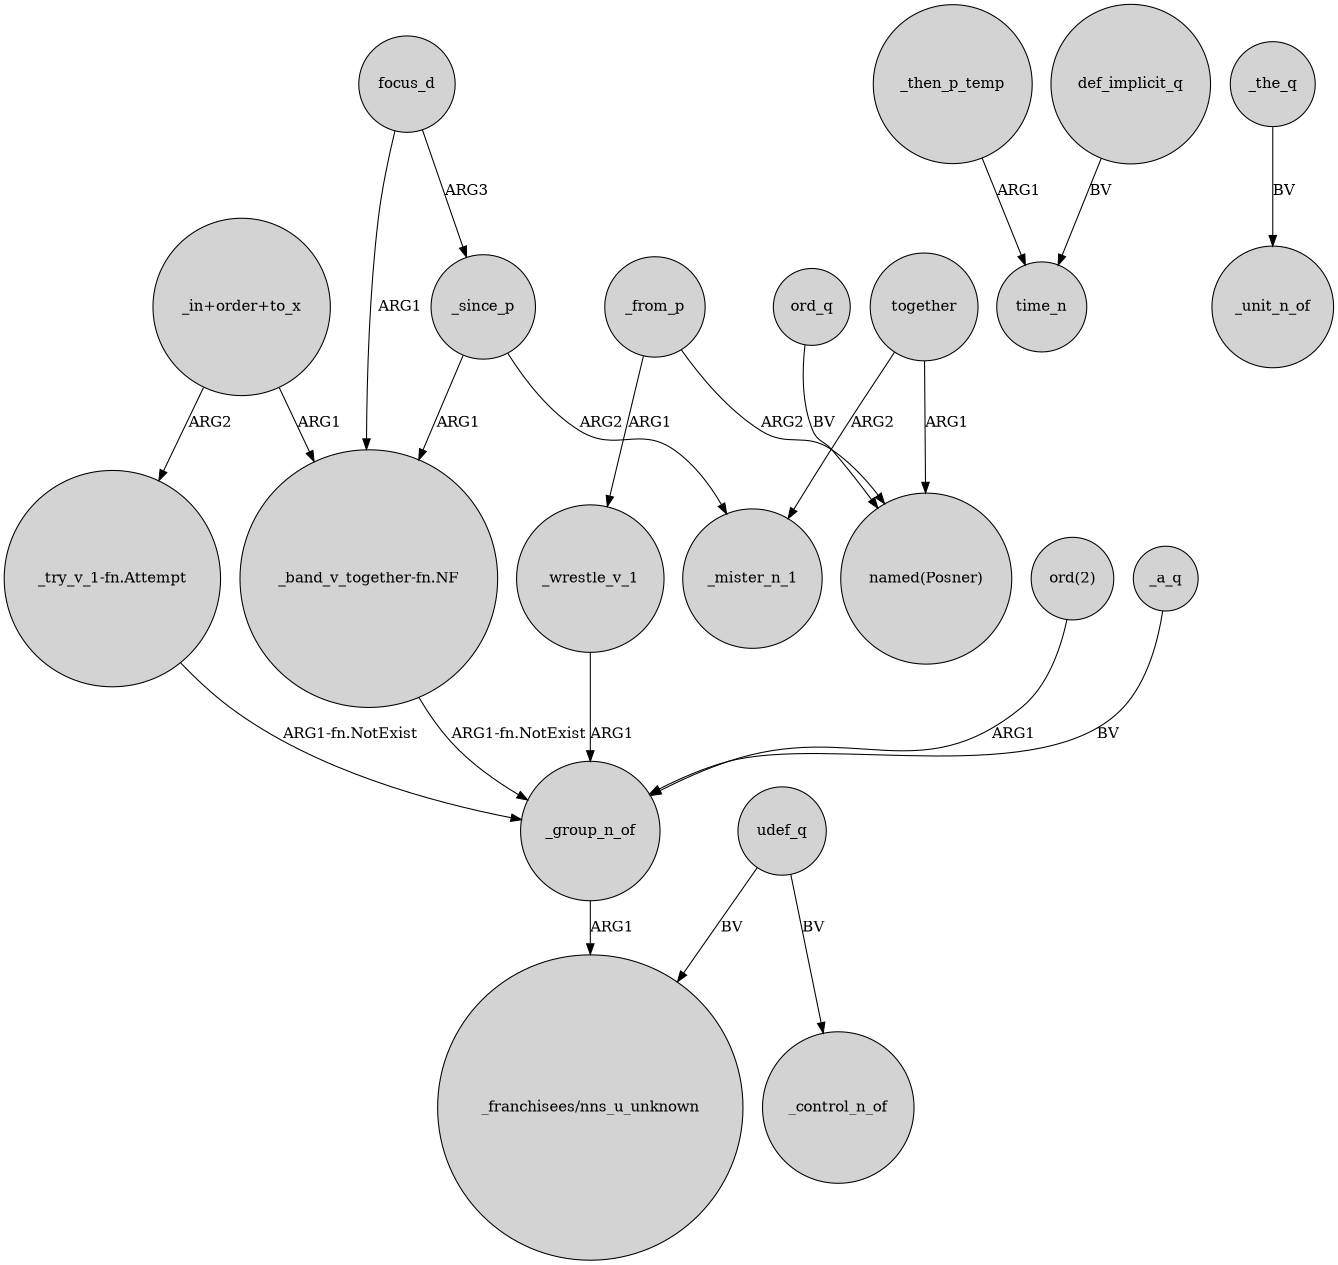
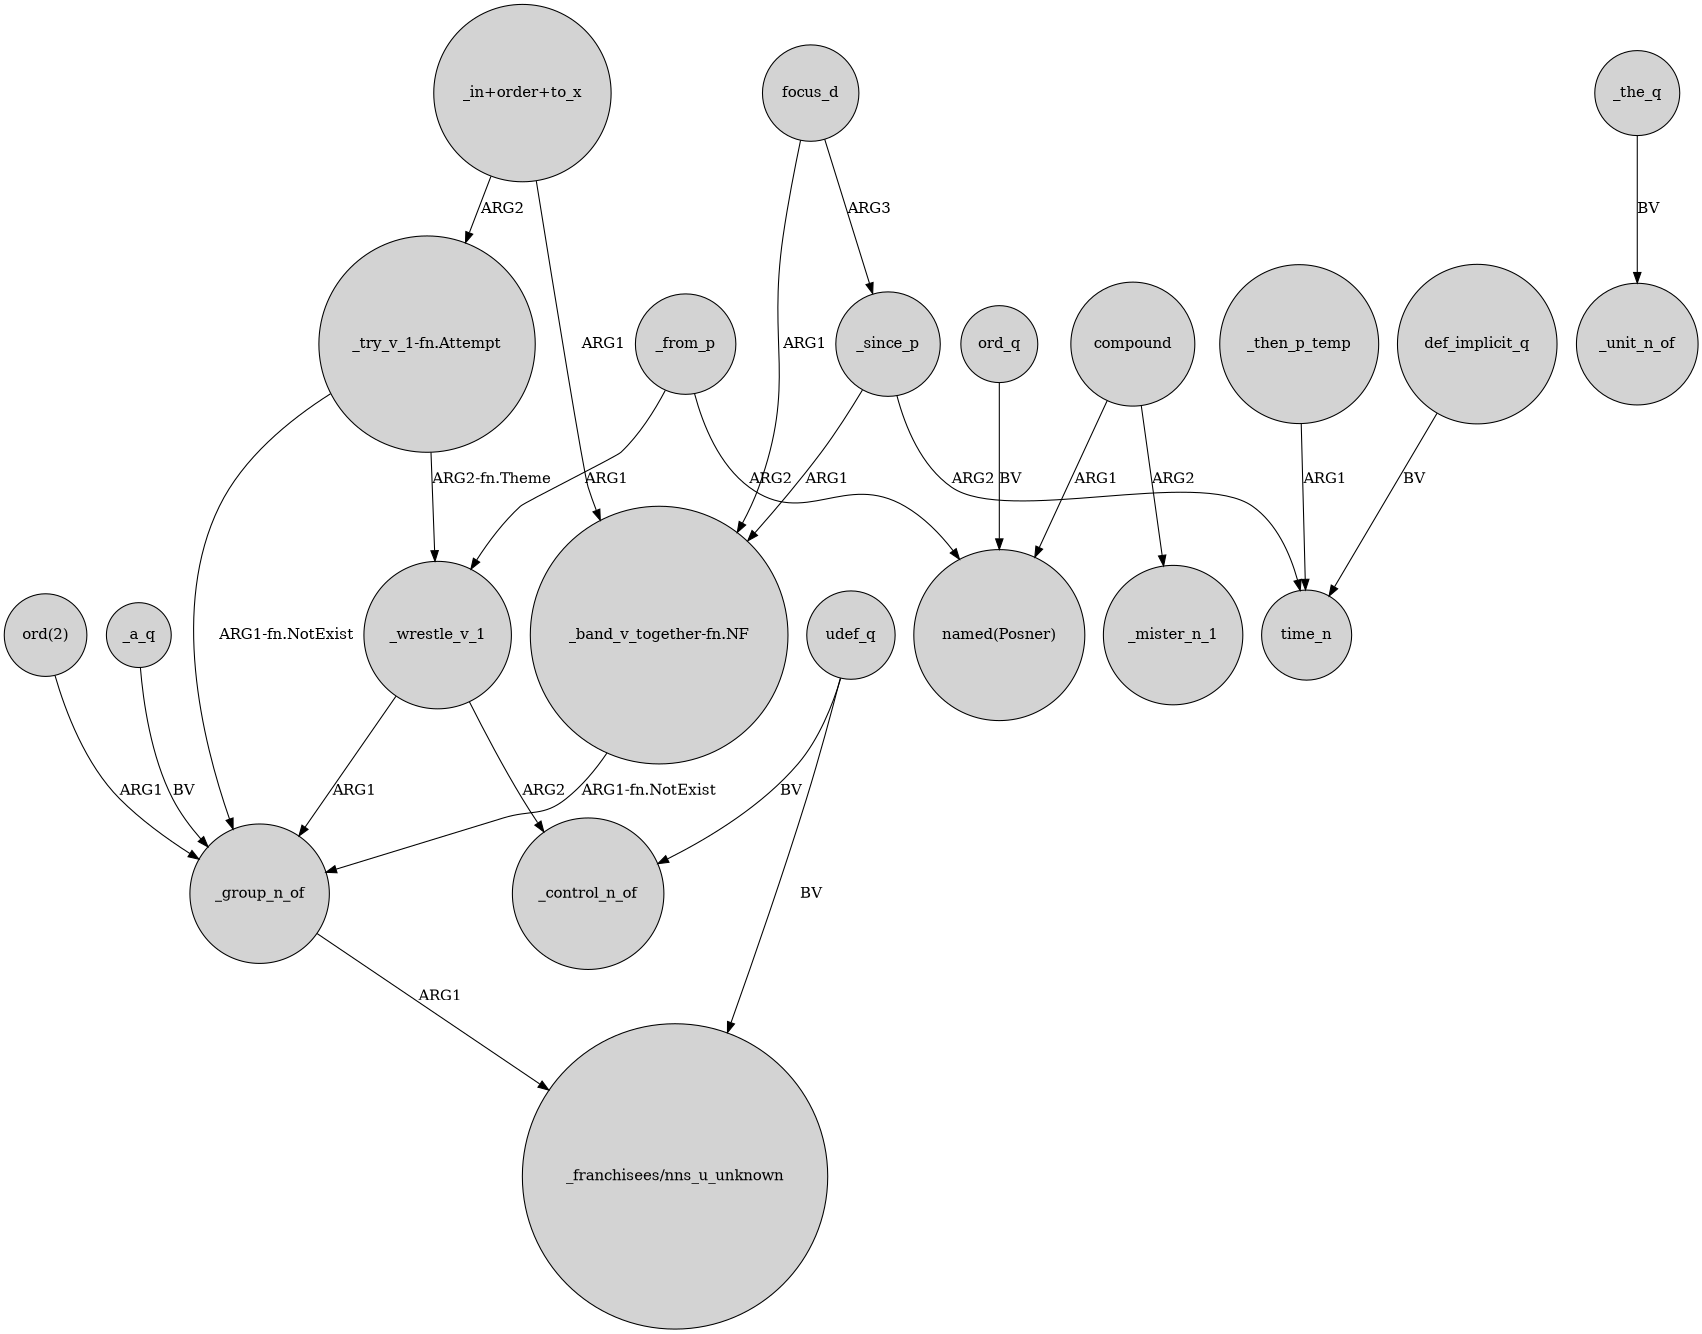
(924, 307) -> (1133, 344)
(610, 440) -> (1092, 497)
none -> (433, 501)
none -> (502, 763)
